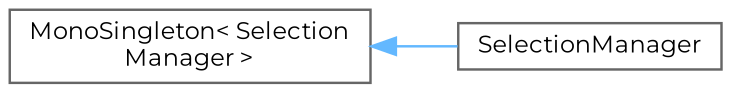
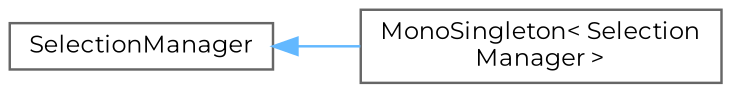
(427, 46) -> (329, 46)
